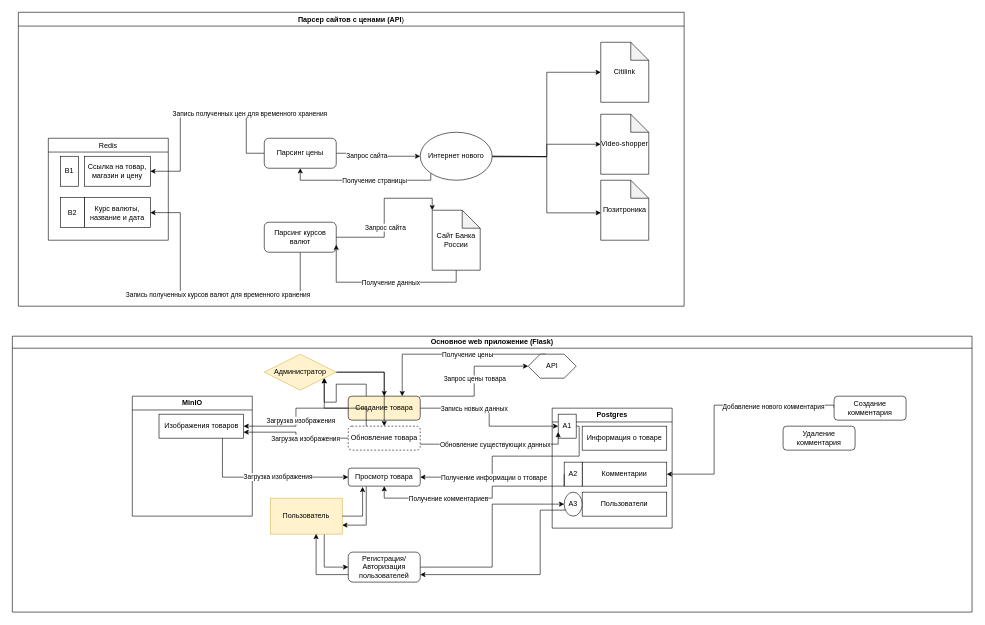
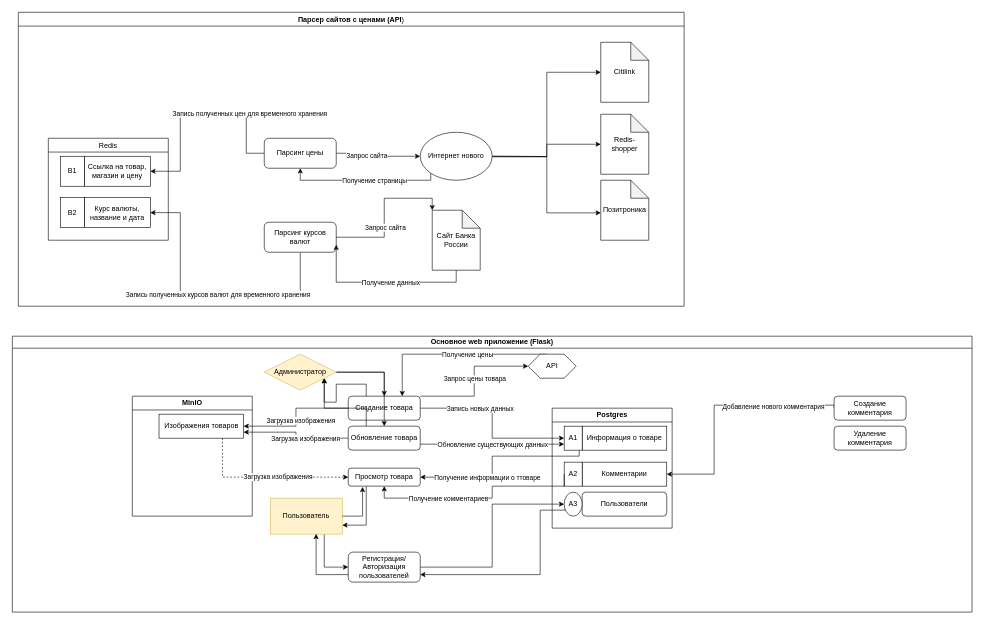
(625, 144) -> (625, 144)
(69, 171) -> (72, 171)
(384, 408) -> (384, 408)
(567, 426) -> (573, 438)
(384, 438) -> (384, 438)
(819, 438) -> (870, 438)
(222, 467) -> (222, 467)
(625, 504) -> (625, 504)
